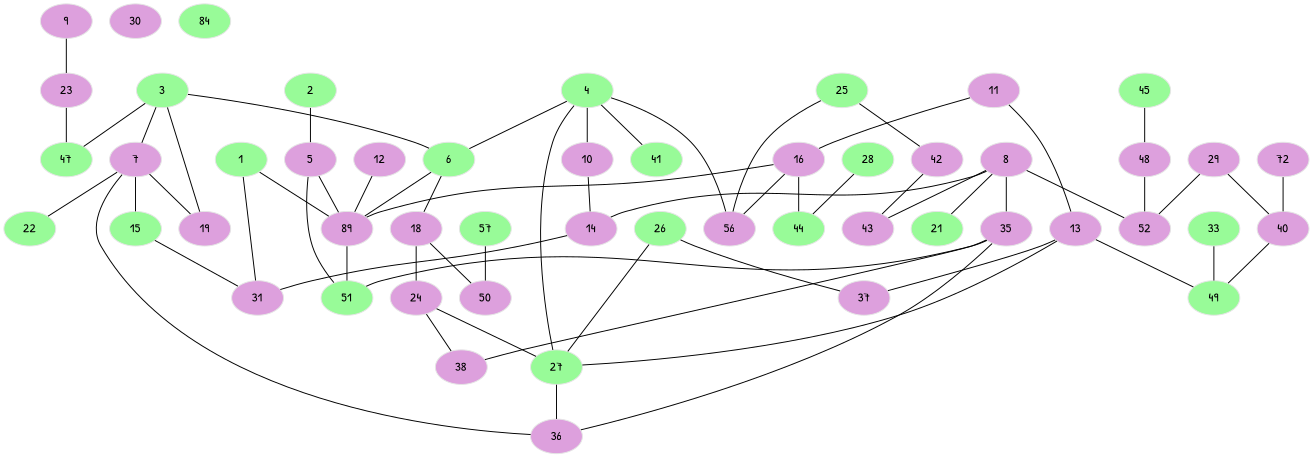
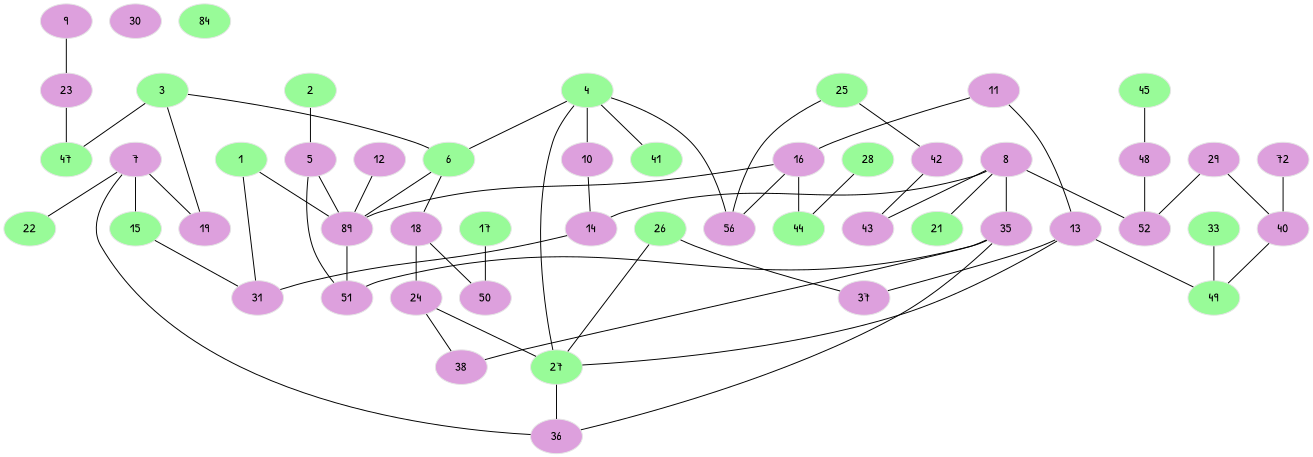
(149, 125) -> none
(485, 229) -> (485, 229)
(347, 298) -> (347, 298)
